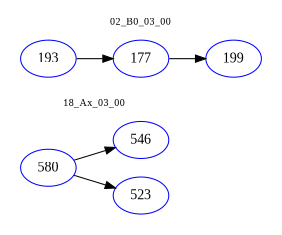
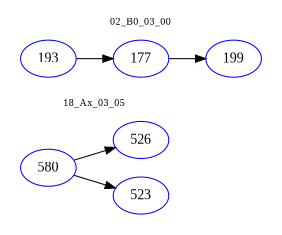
(95, 103) -> (95, 103)
(141, 140) -> (141, 140)
